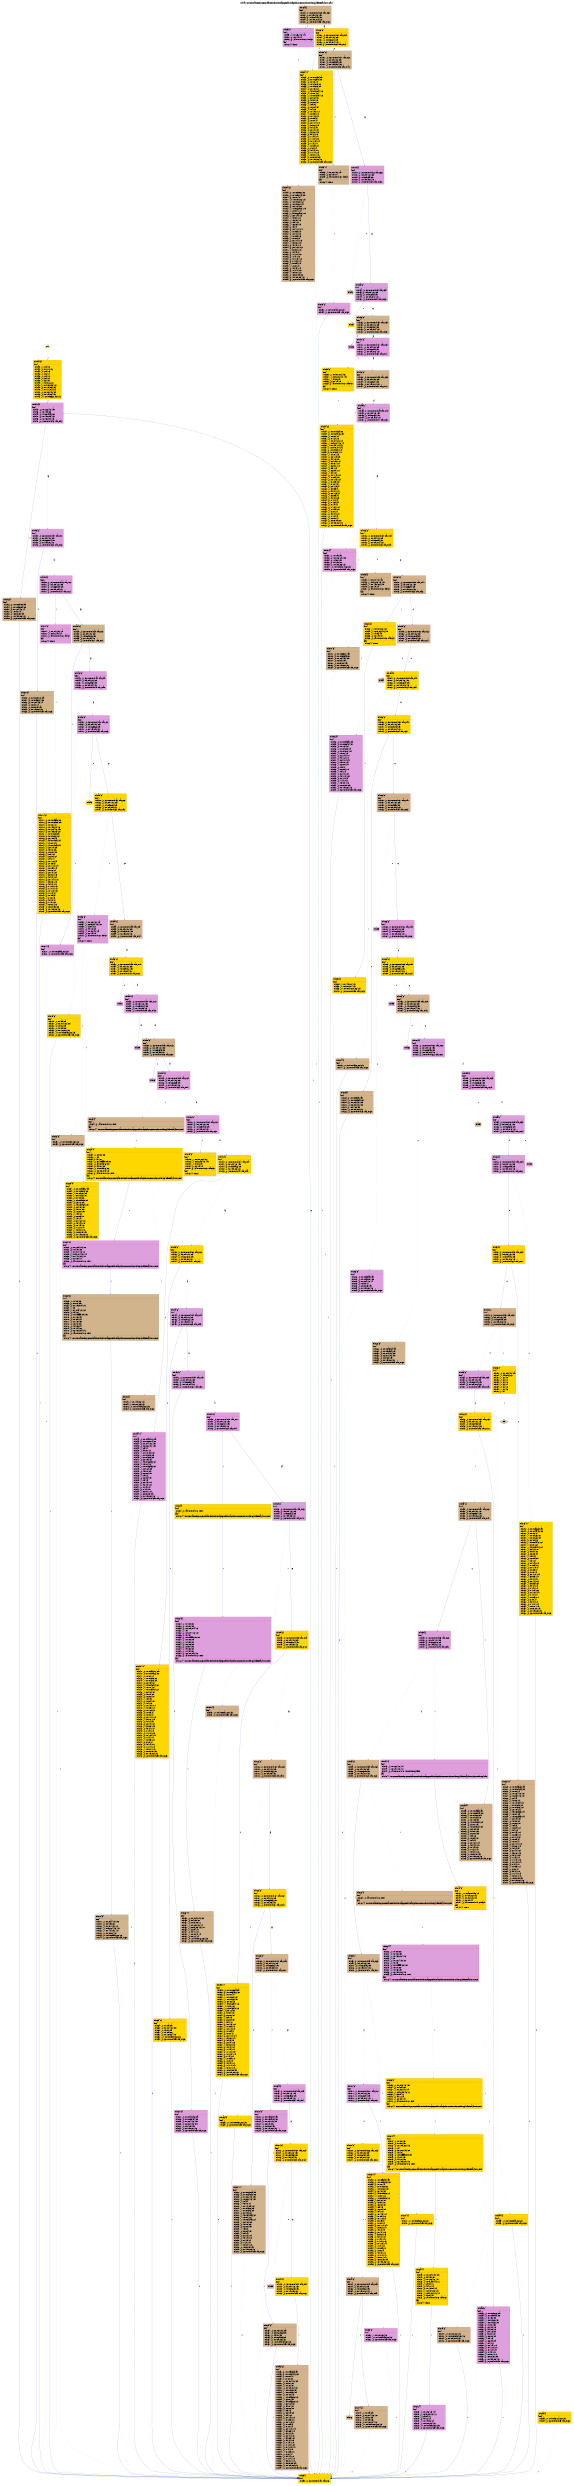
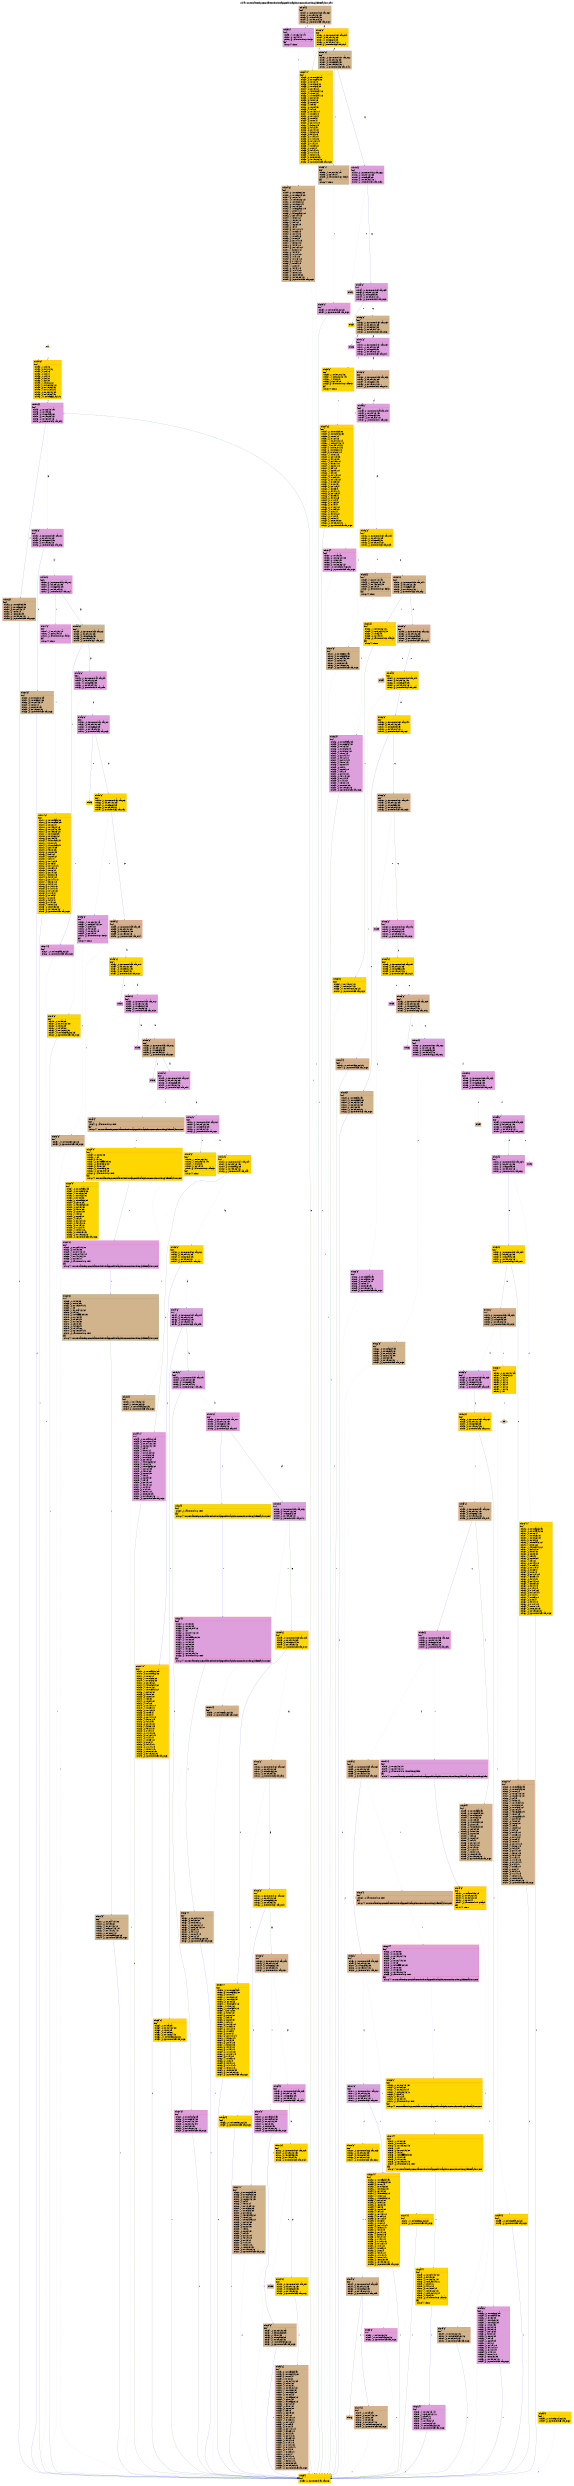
(223, 1468) -> (220, 1467)
